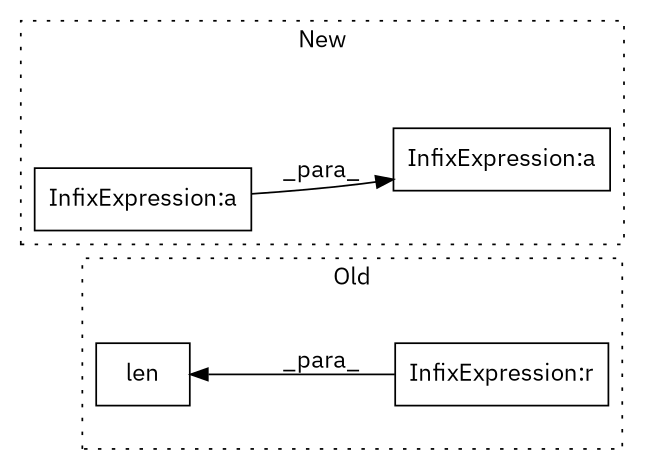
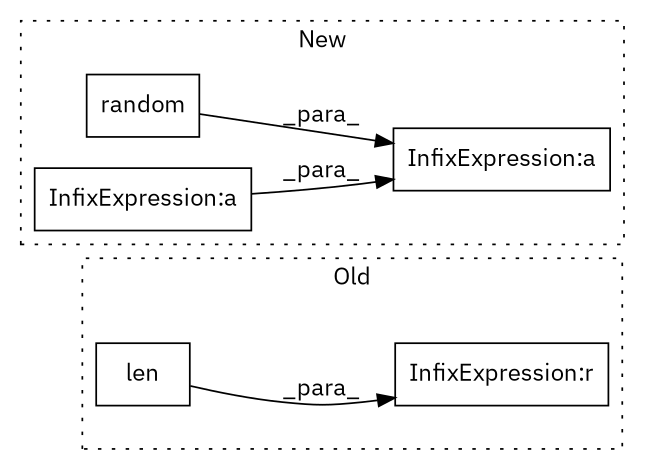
none -> (143, 106)
(302, 374) -> (283, 402)
